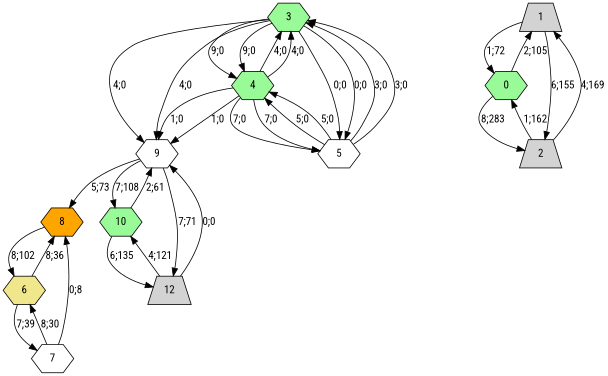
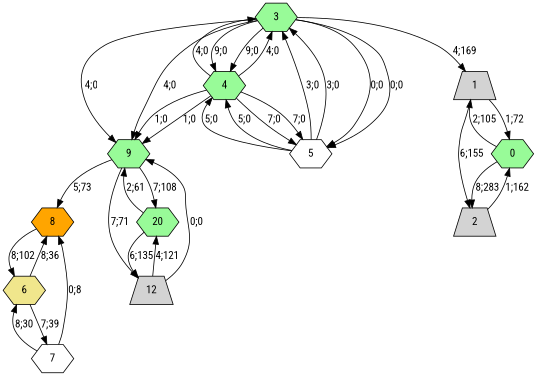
(581, 90) -> (384, 27)
(157, 154) -> (129, 154)
(121, 222) -> (158, 222)
